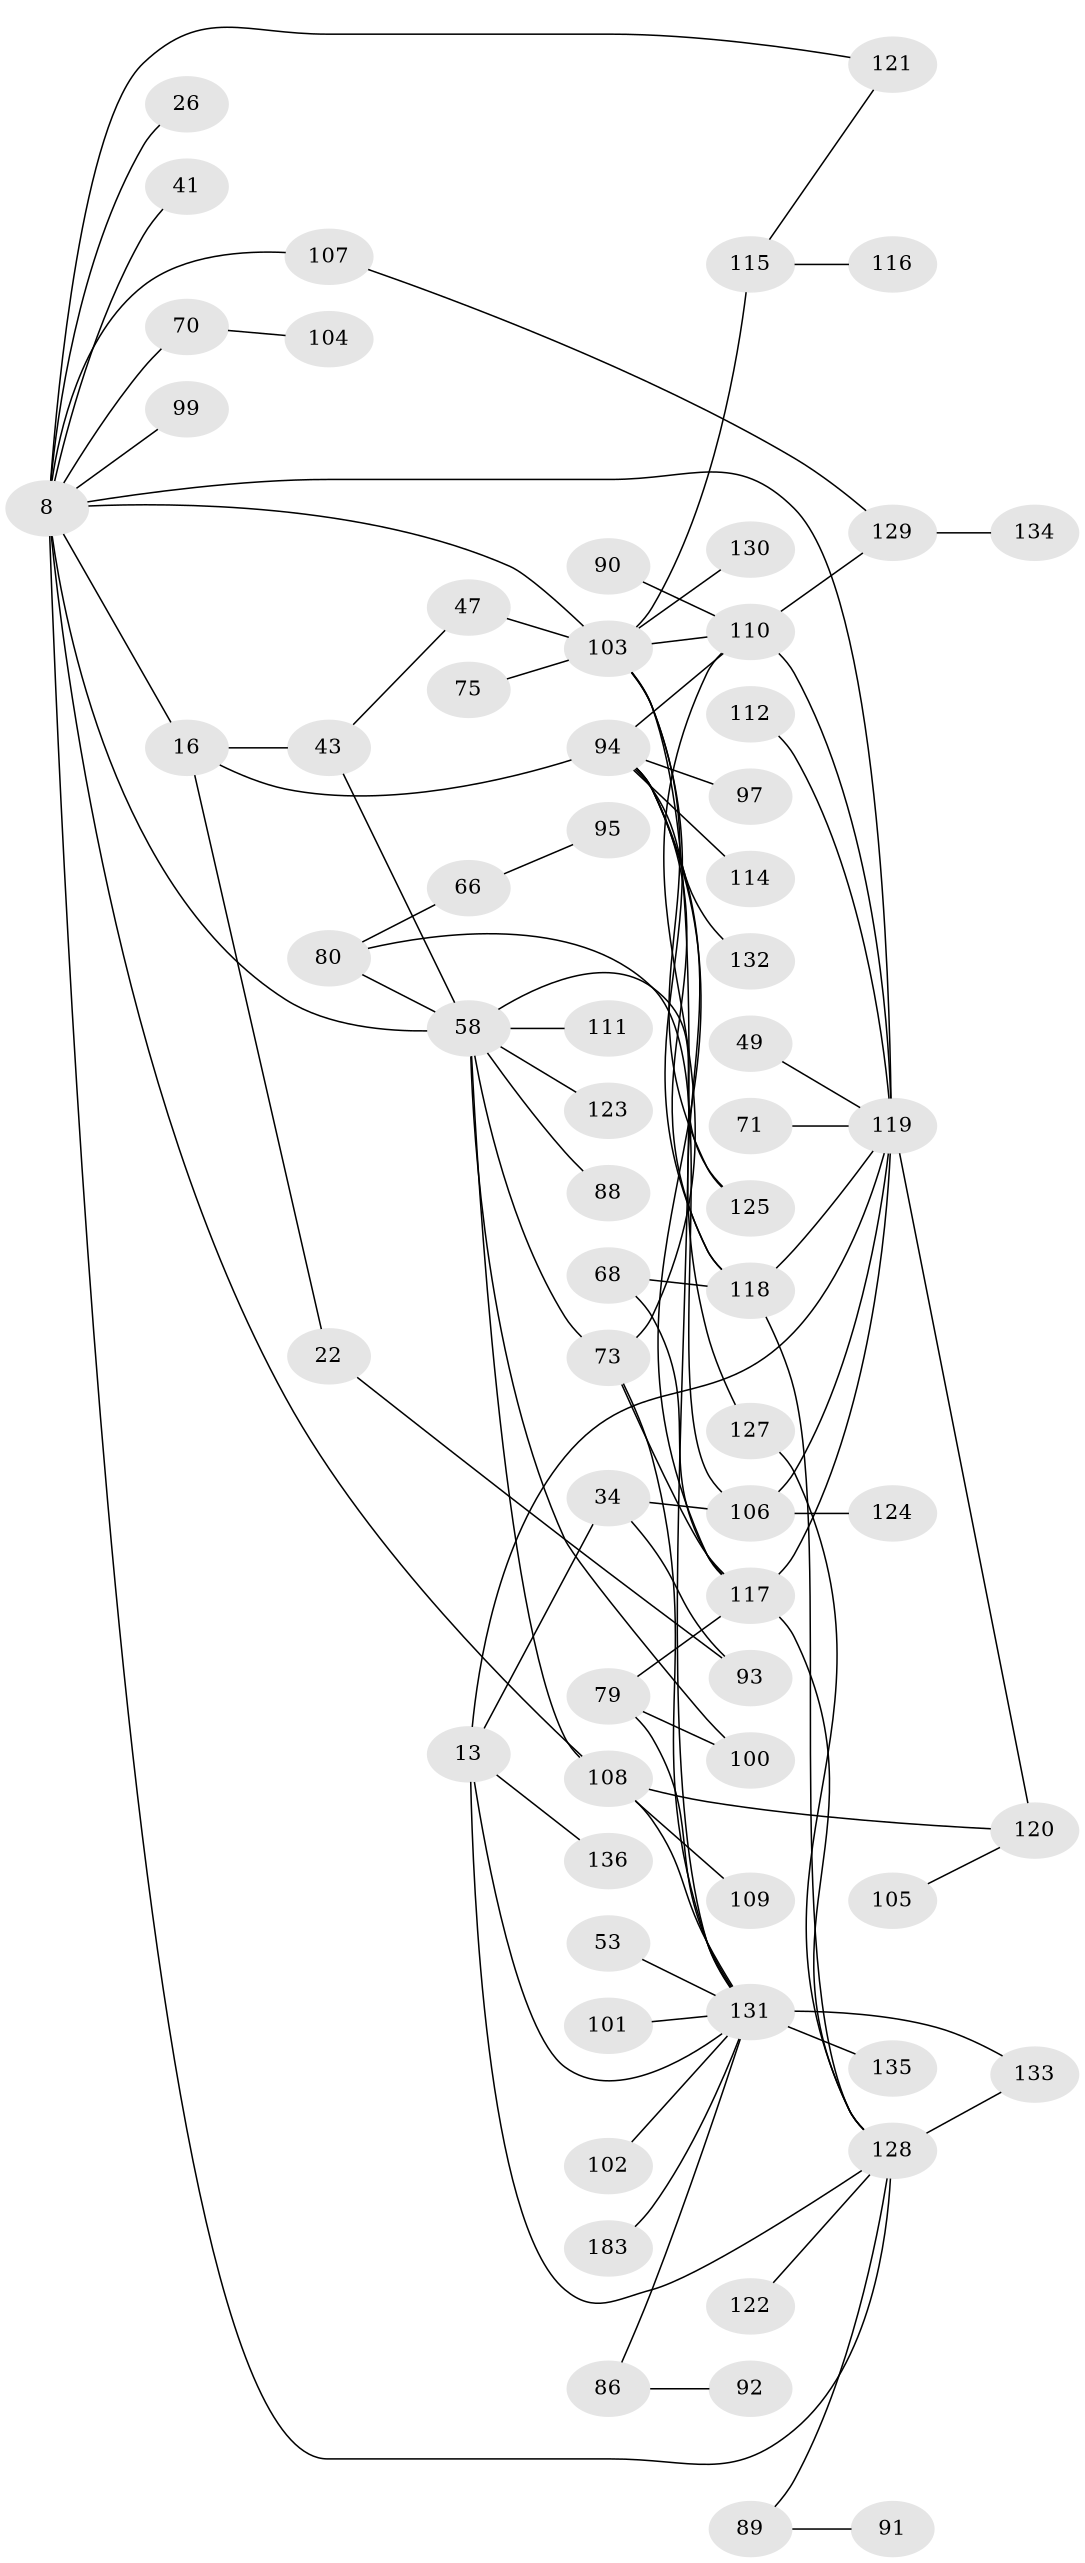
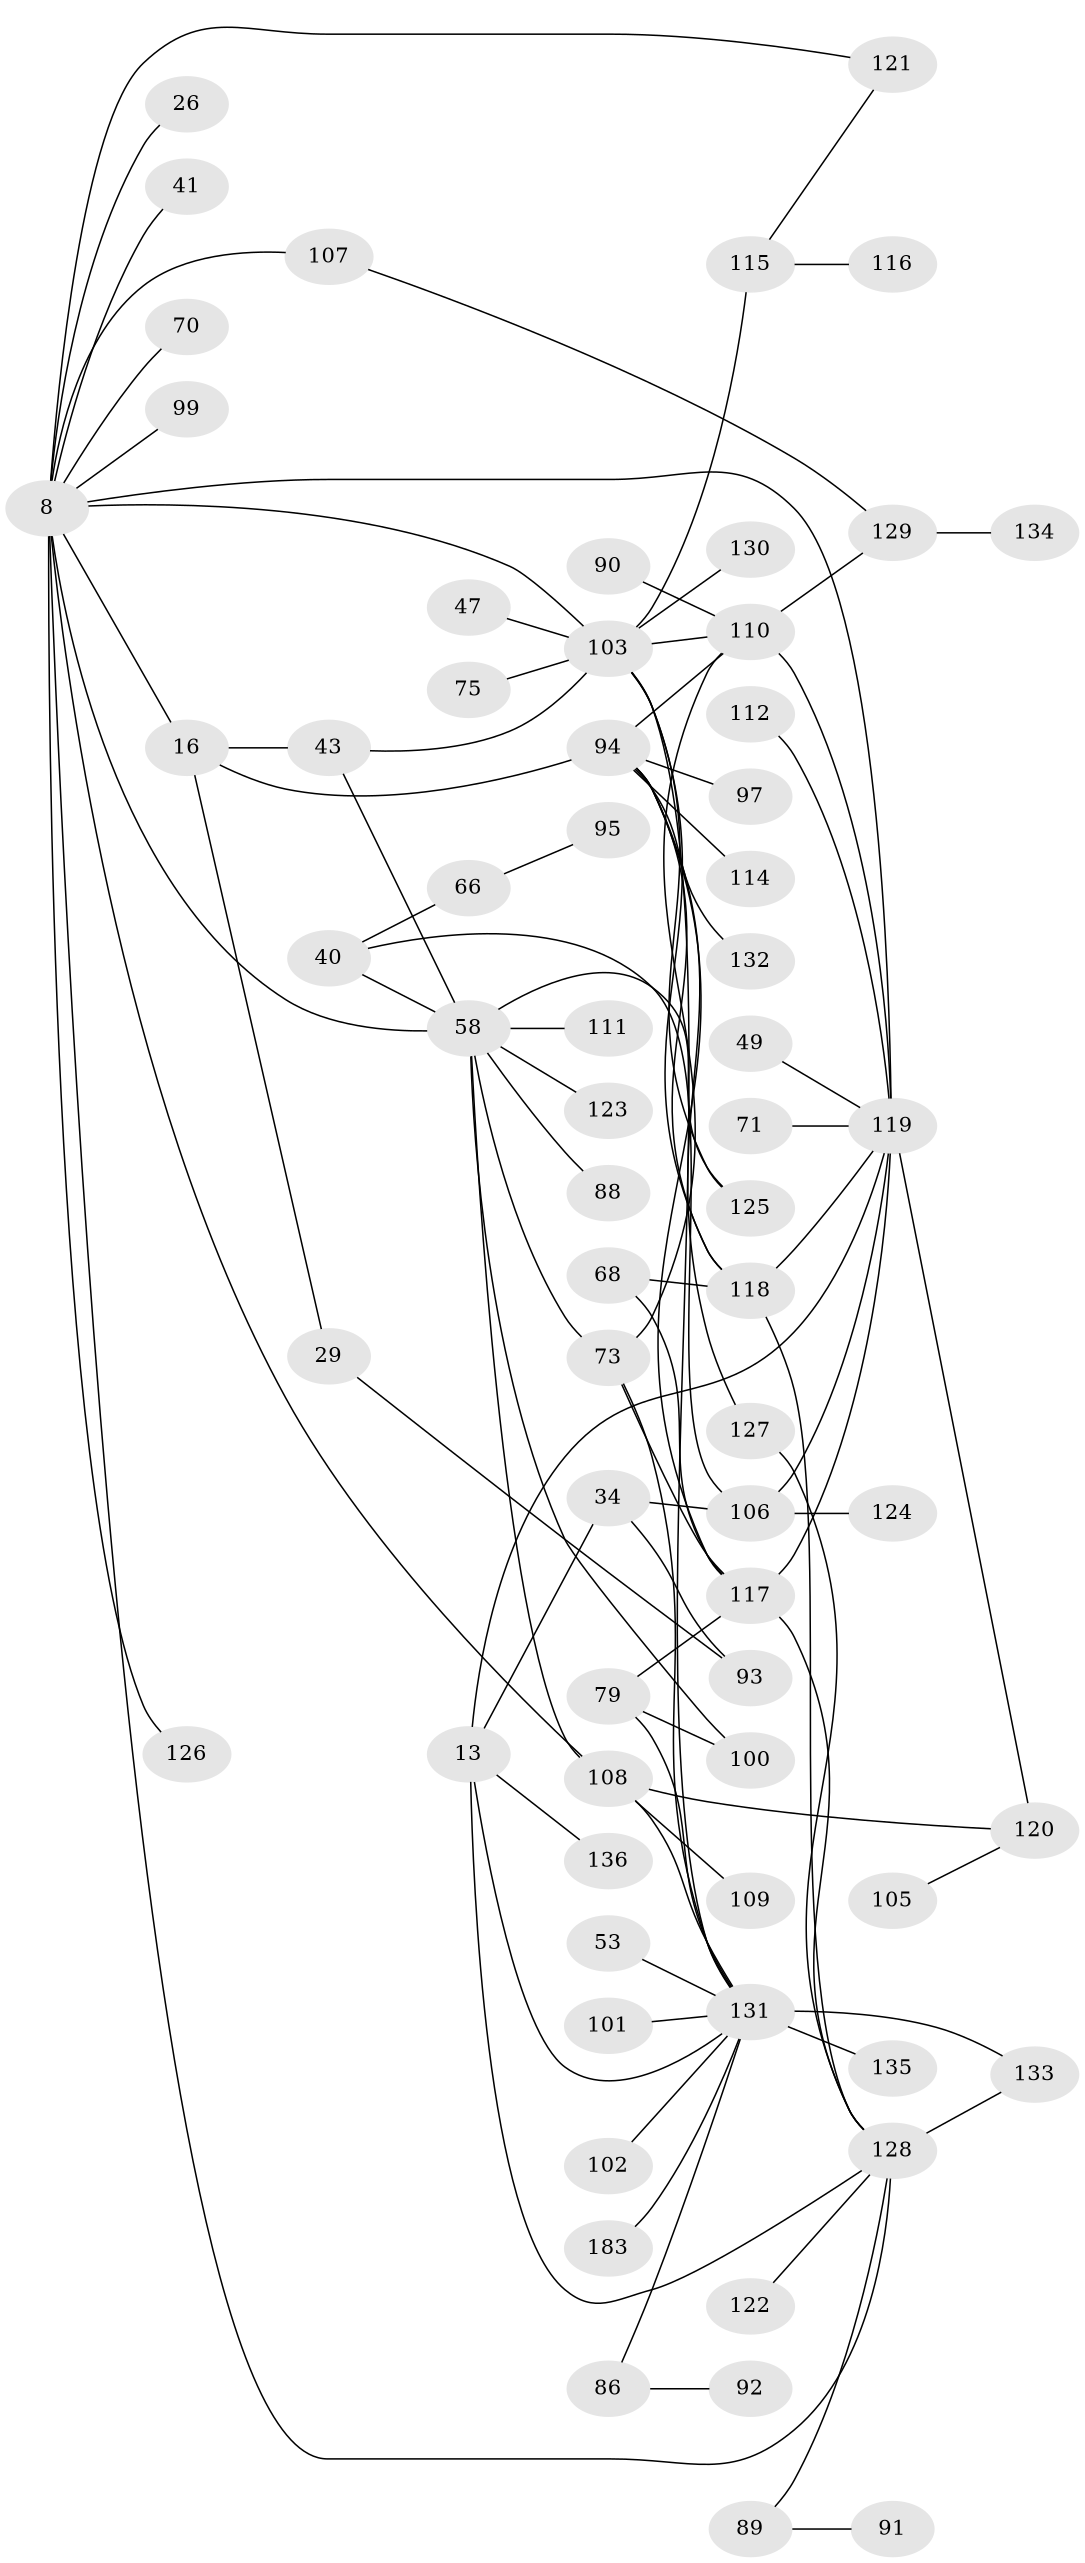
(329, 339) -> none
(399, 677) -> (488, 739)
(329, 958) -> (329, 958)
(329, 1356) -> (329, 1356)
none -> (187, 1754)
